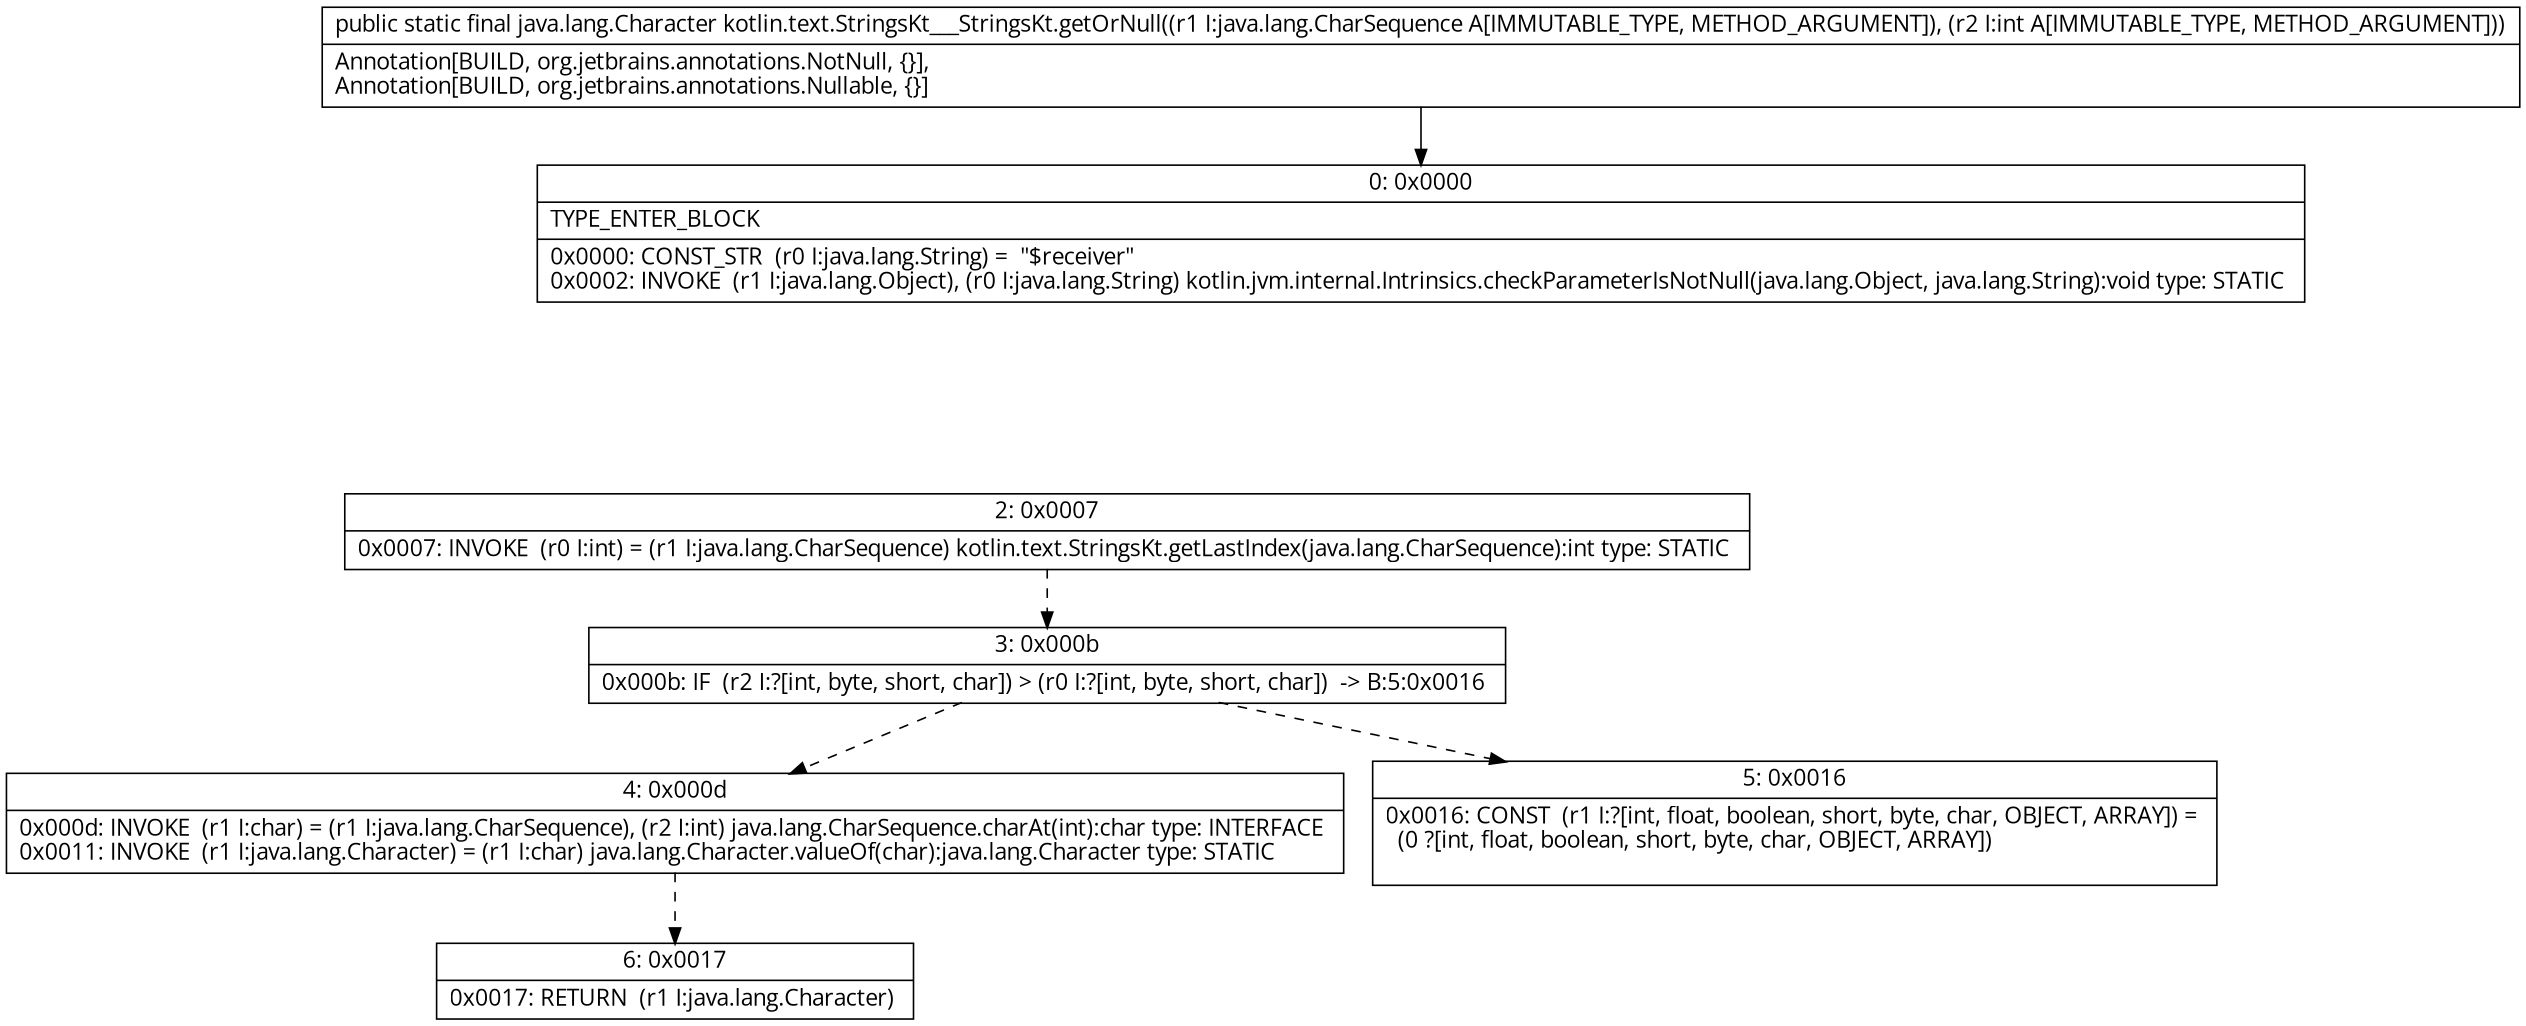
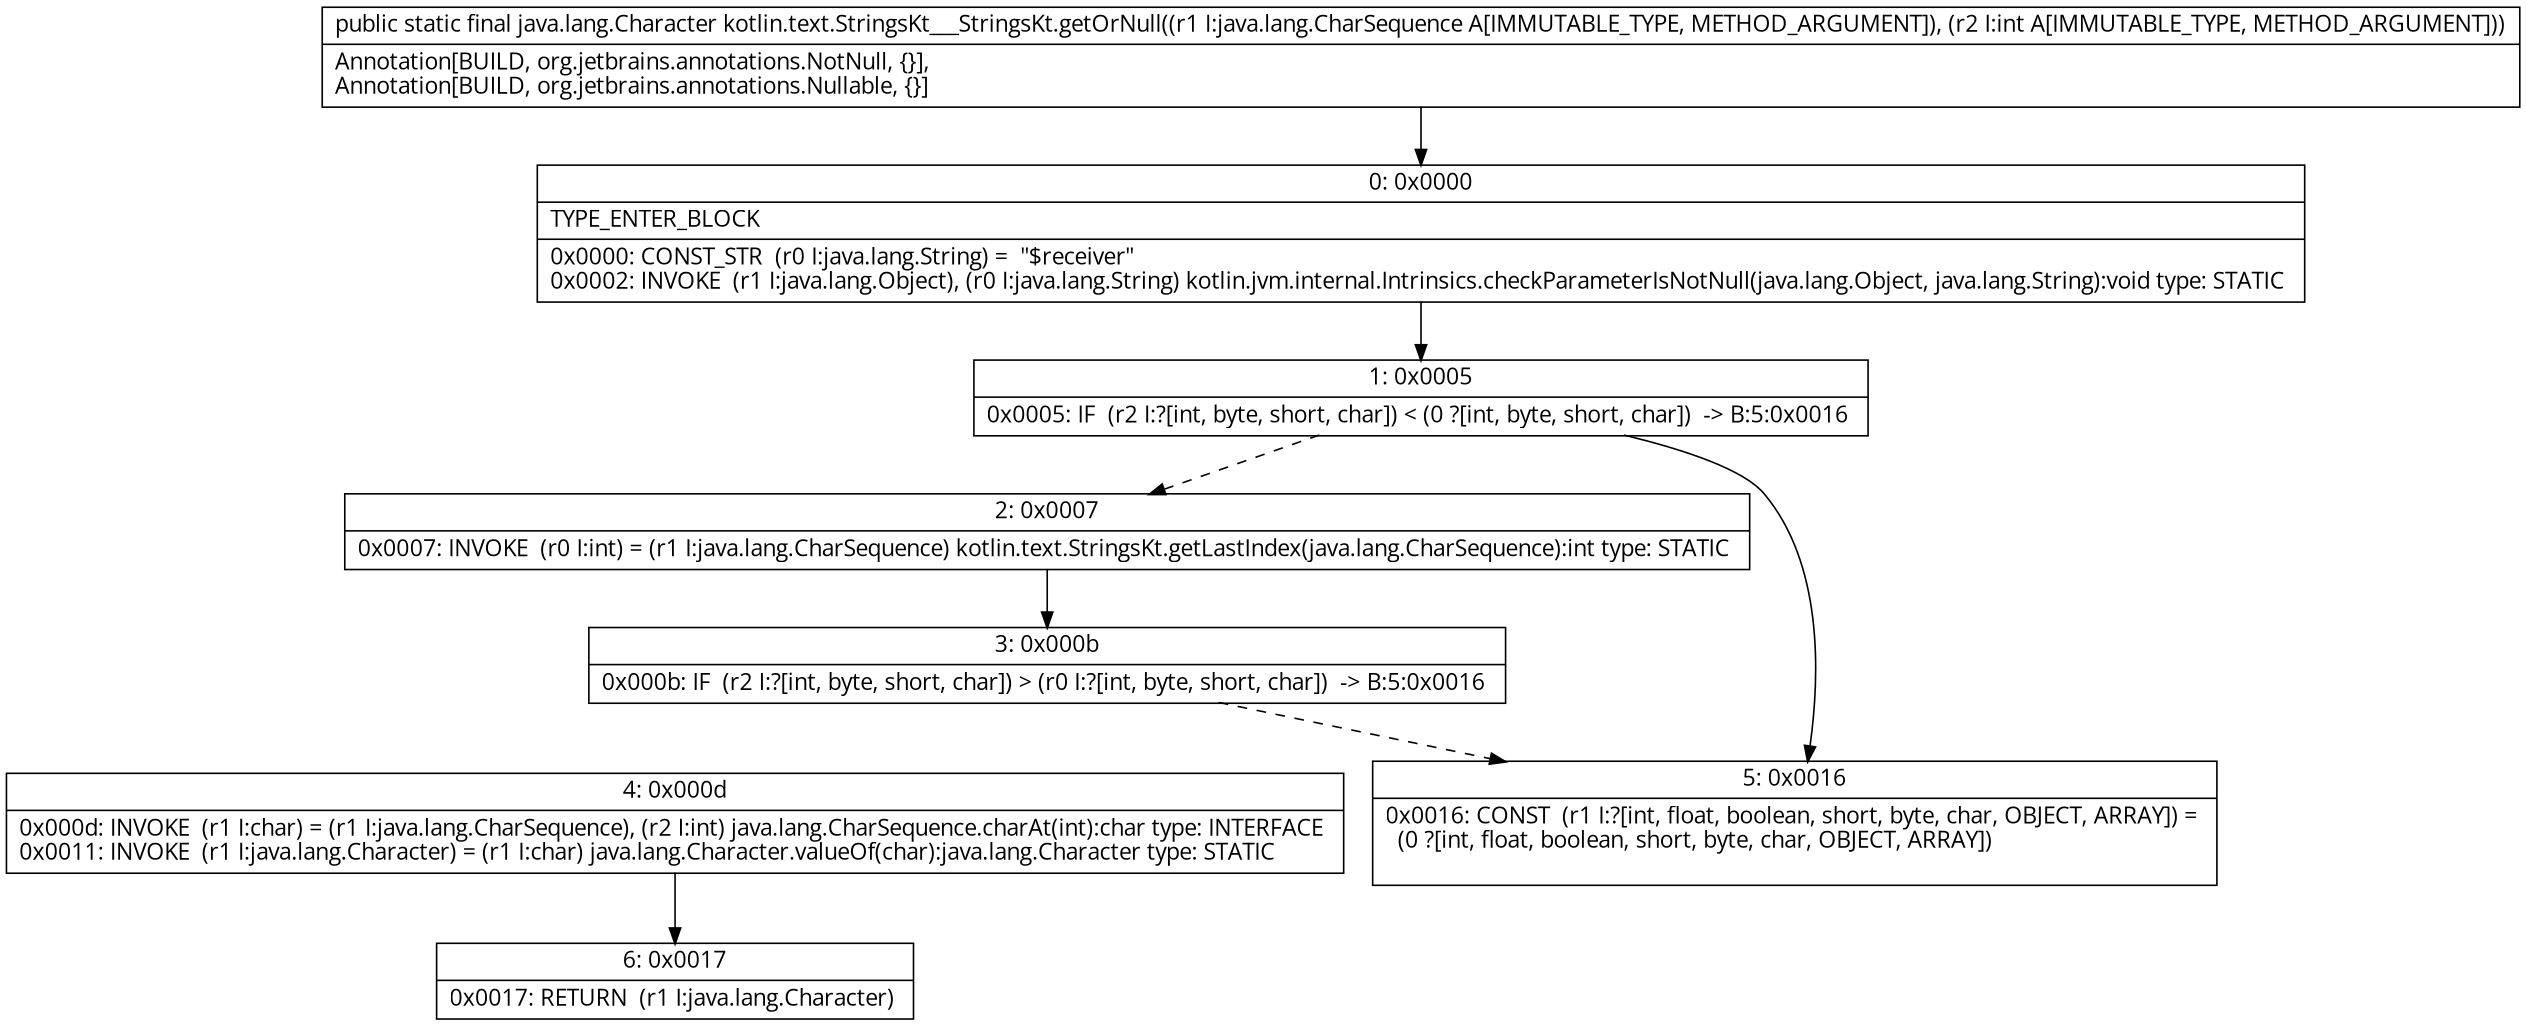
none -> (1421, 398)
(1047, 590) -> (1047, 590)
(883, 735) -> none
(675, 900) -> (675, 900)
